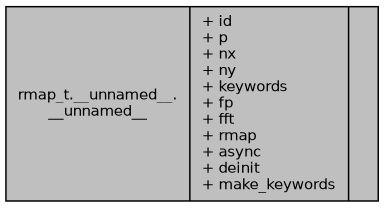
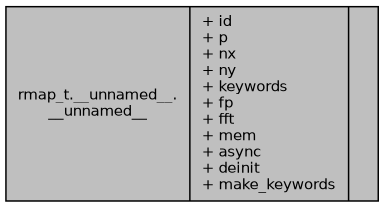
(229, 136) -> (229, 136)
